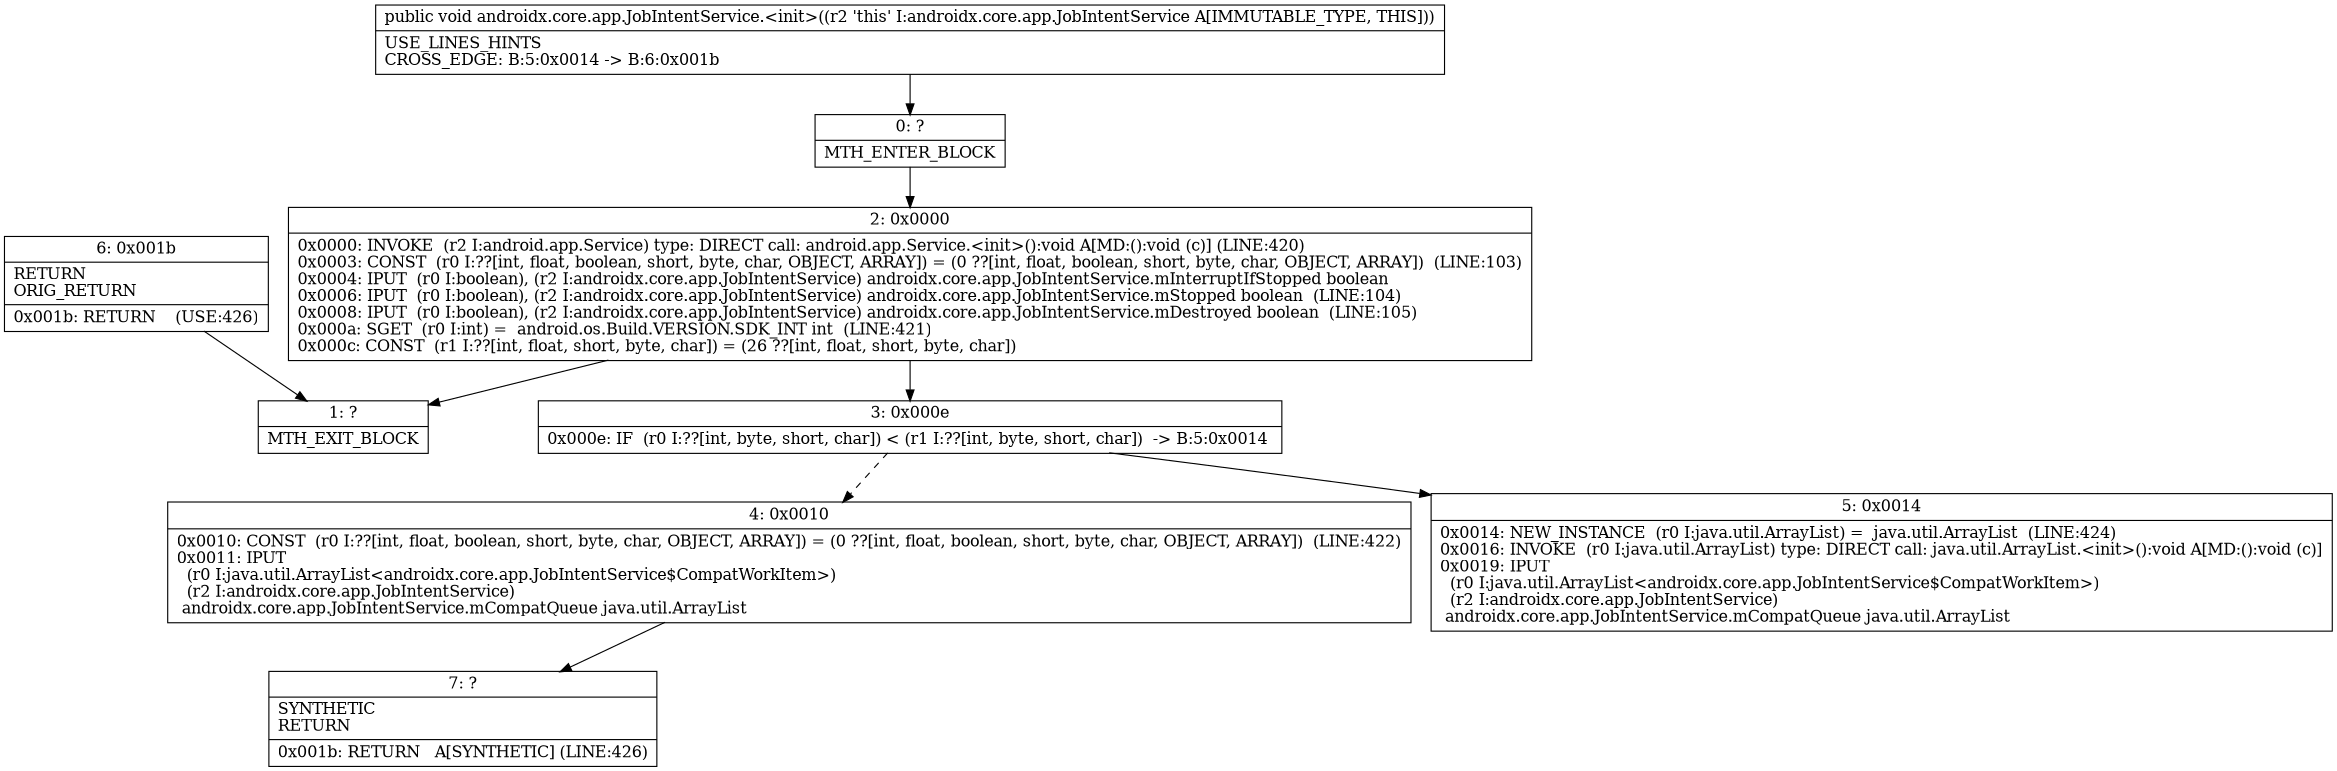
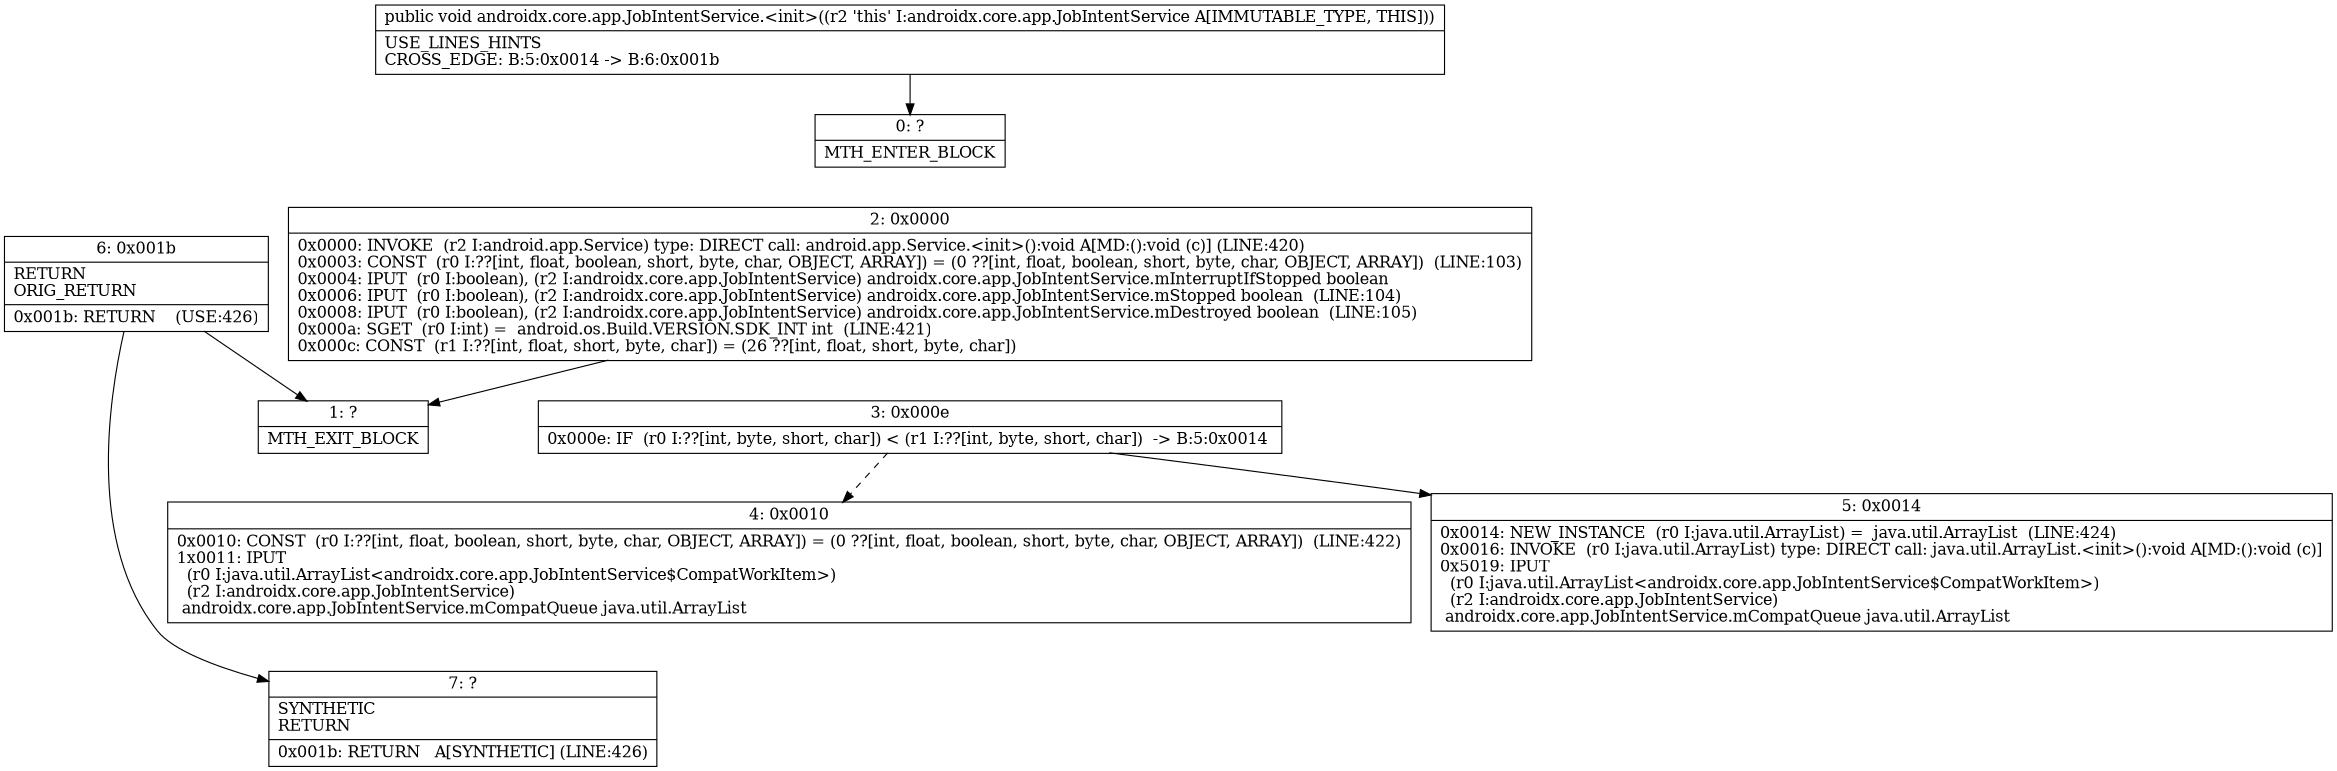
(910, 182) -> none
(910, 375) -> none
(236, 558) -> (236, 558)
(1500, 567) -> (1500, 567)
(618, 645) -> (117, 541)
